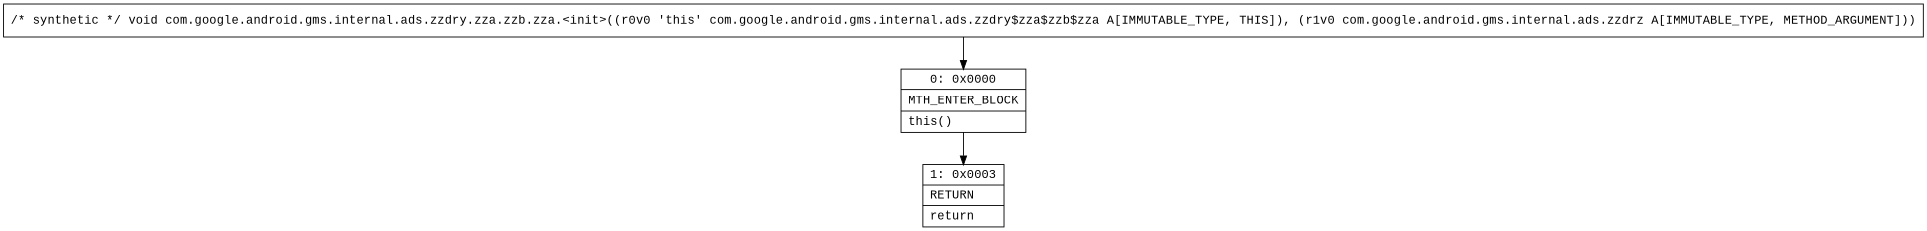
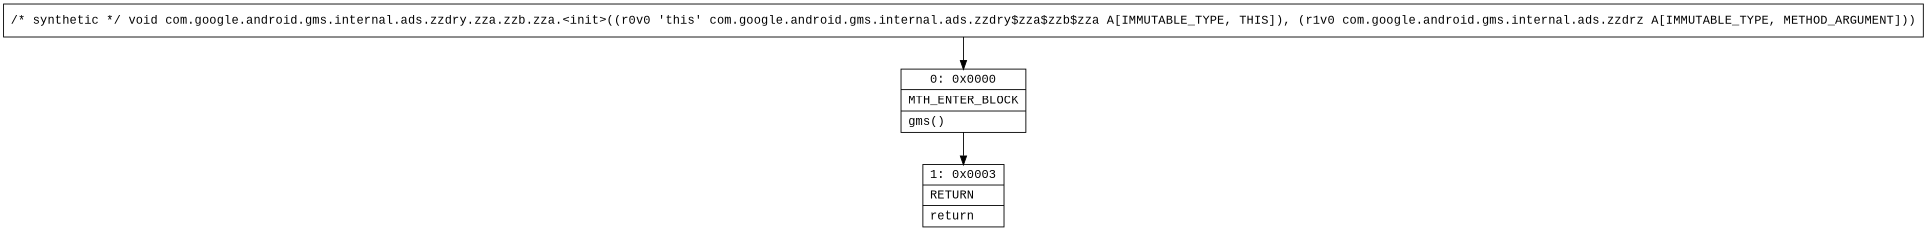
(930, 121) -> (927, 121)
